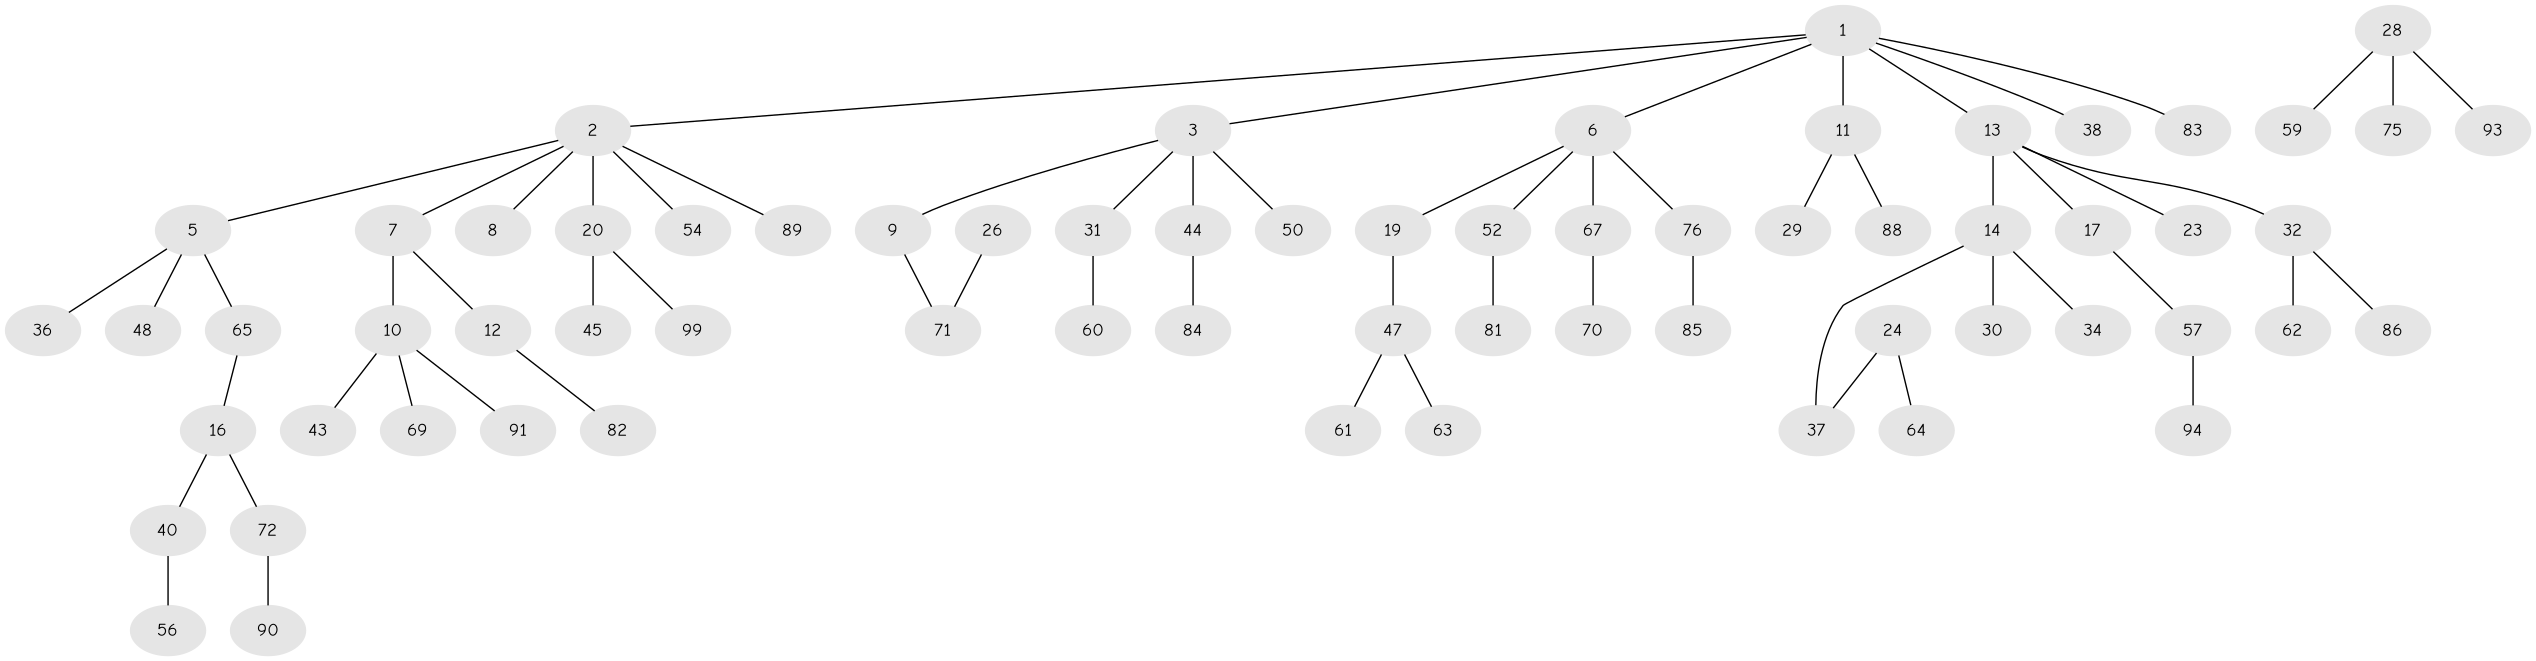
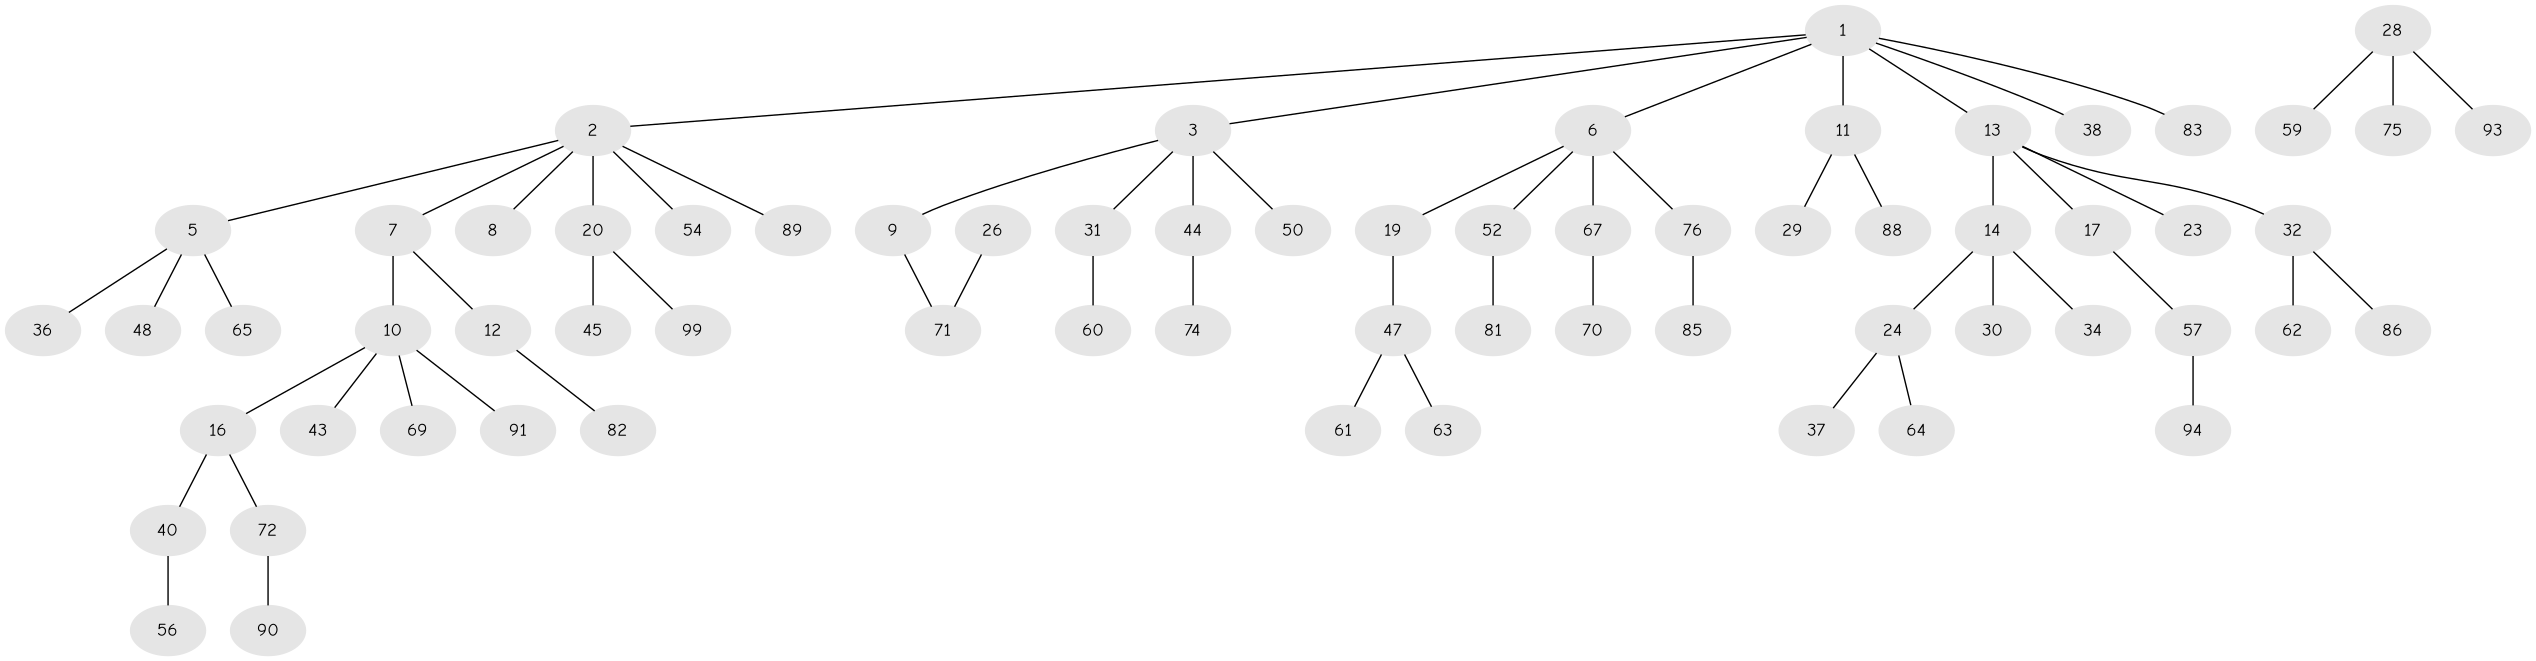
(1856, 298) -> (1943, 280)
(1193, 331) -> (1193, 331)
(231, 381) -> (306, 381)
